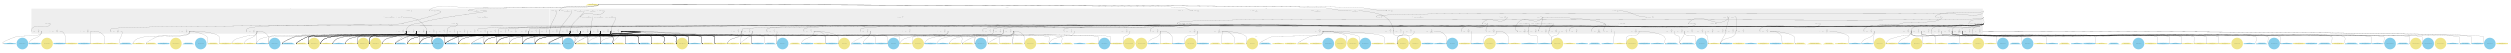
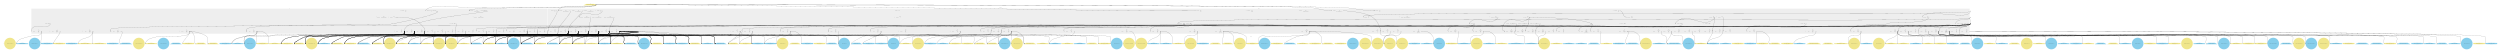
(1390, 44) -> none
(2311, 44) -> (2362, 44)
